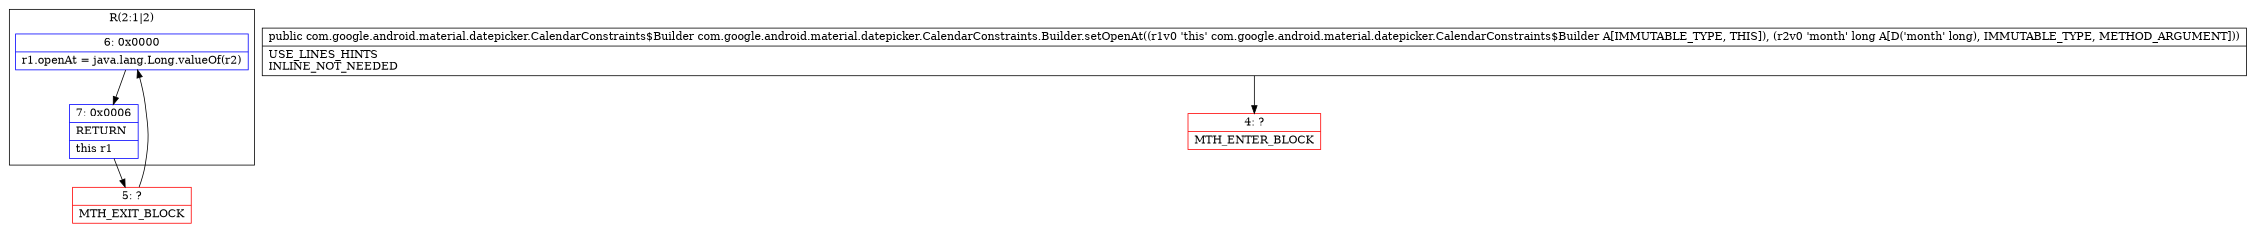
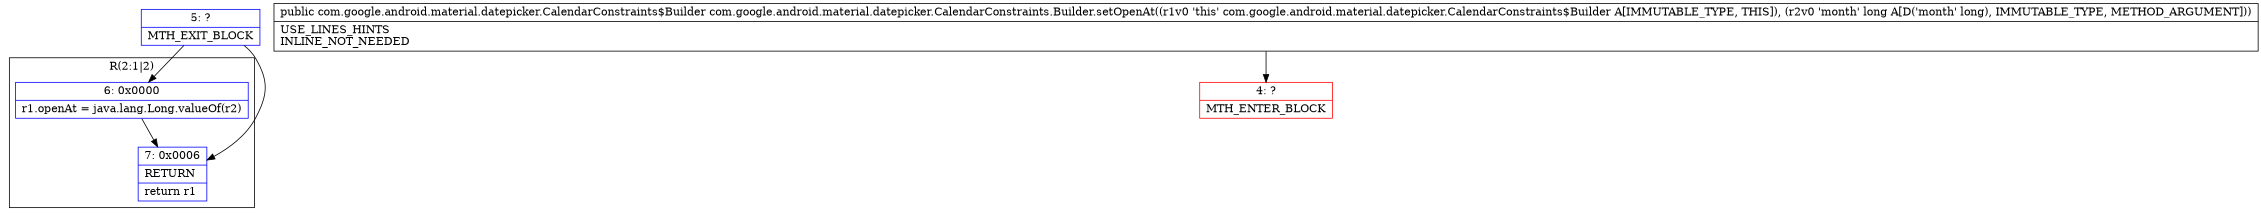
(94, 149) -> (171, 192)
(119, 170) -> (261, 107)
(132, 205) -> (201, 27)
